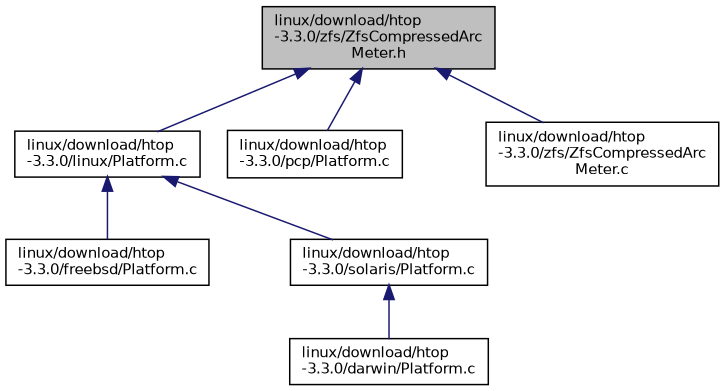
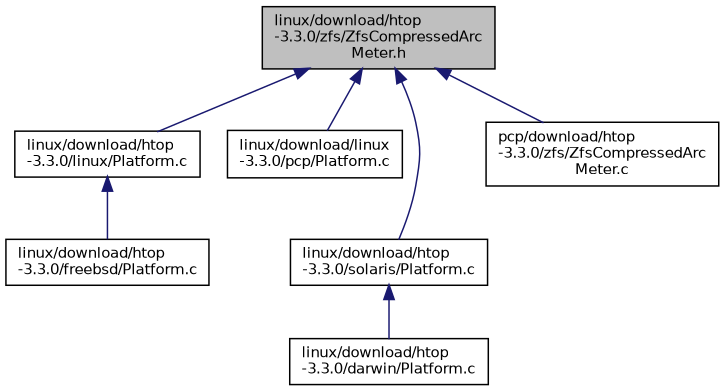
(315, 154) -> (315, 154)
(602, 154) -> (602, 154)
(255, 211) -> (419, 161)
